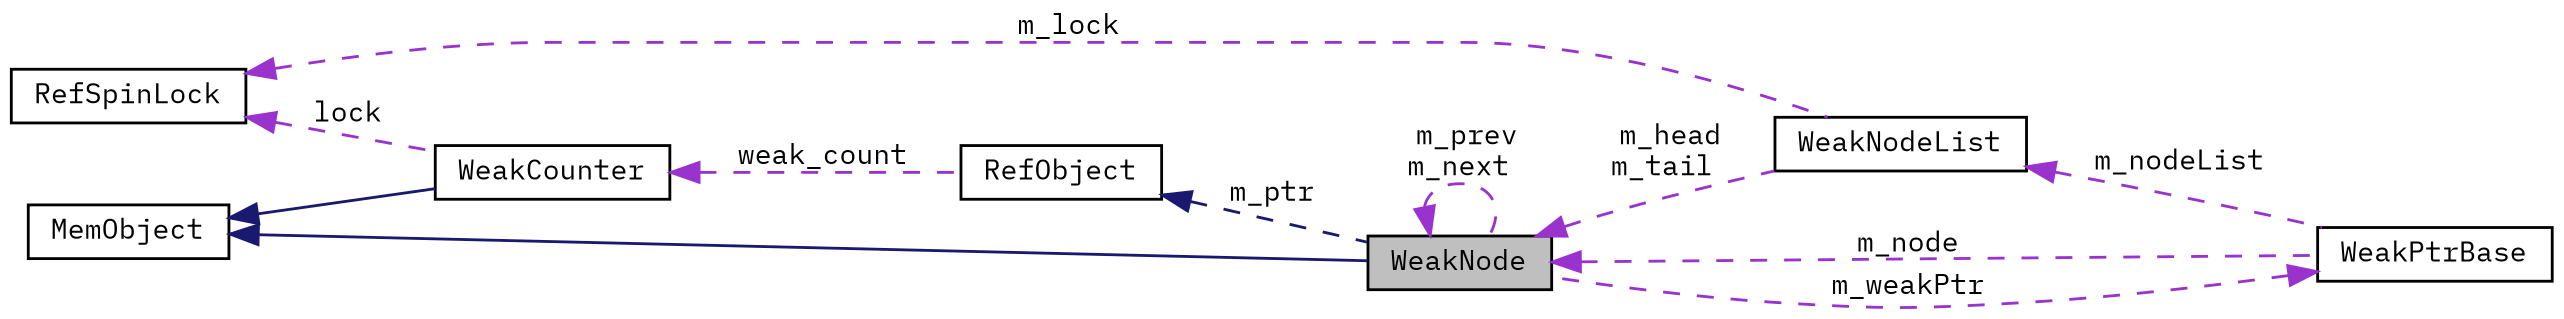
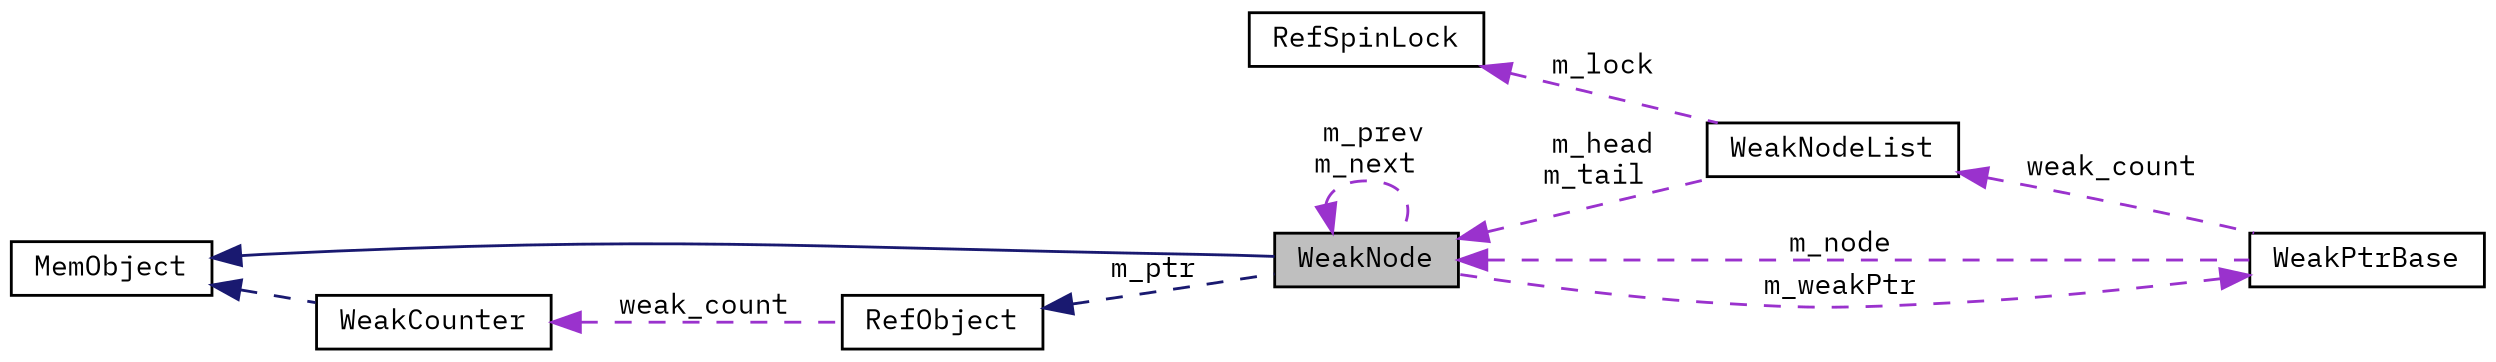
(355, 137) -> none
(2172, 163) -> (2104, 168)
(347, 201) -> (278, 296)
